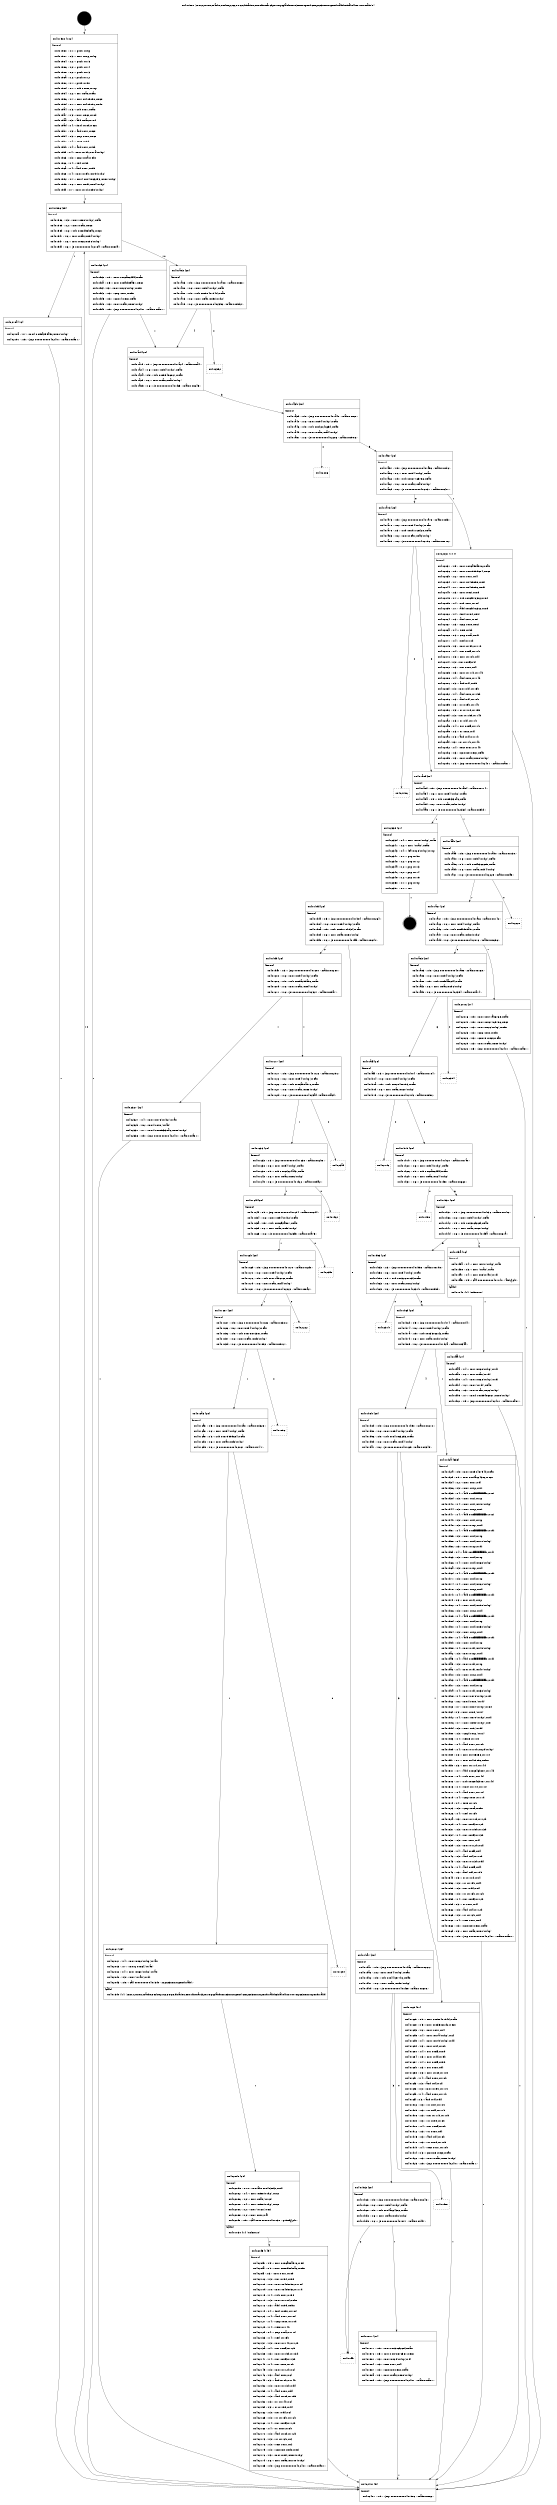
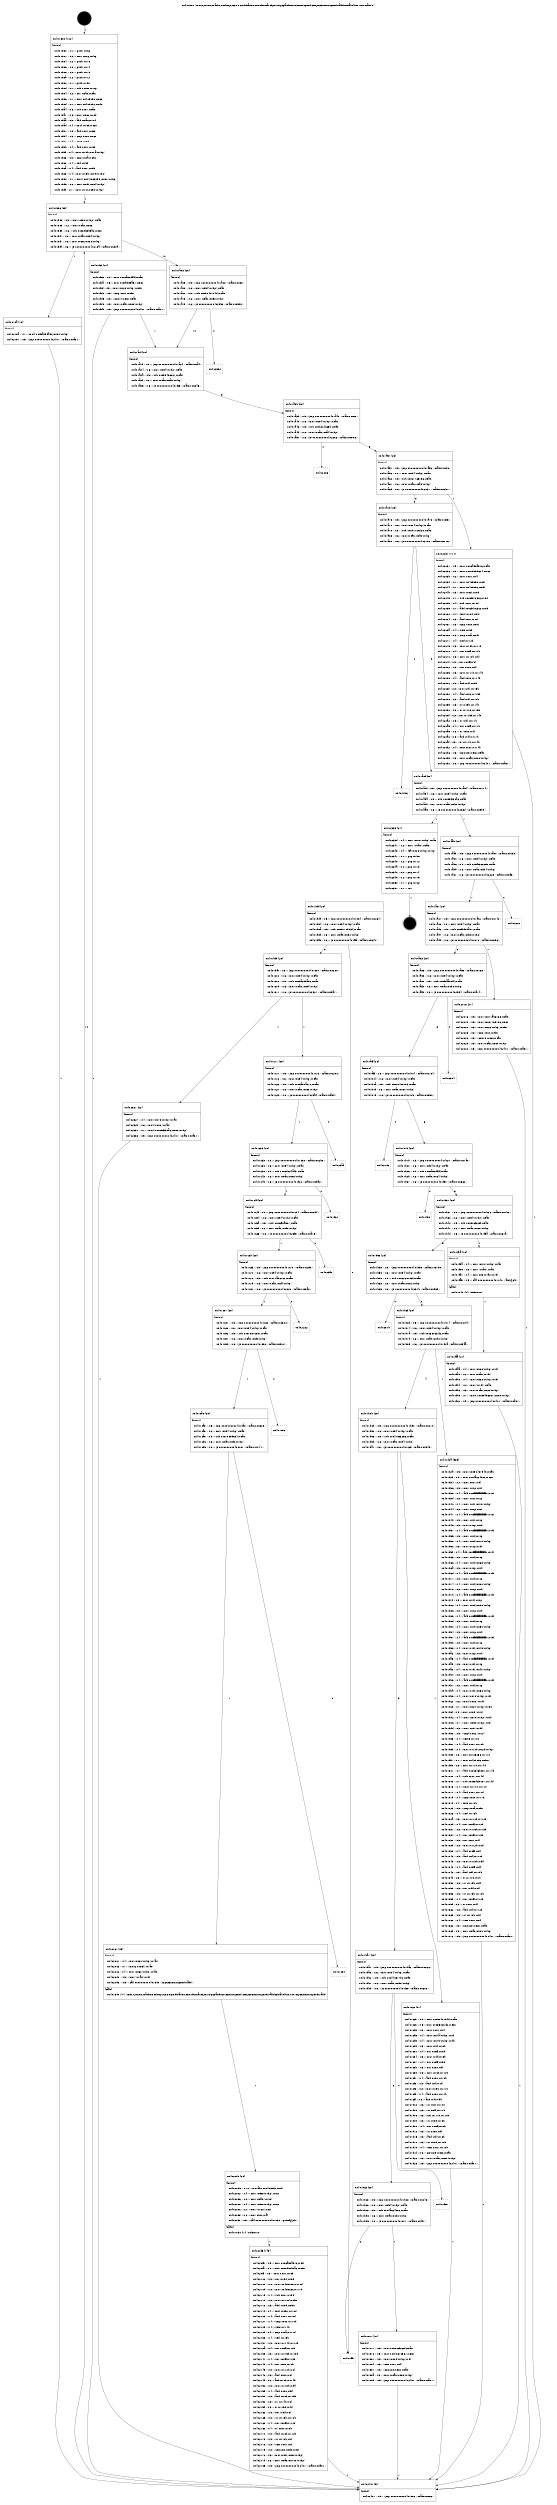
(194, 331) -> (194, 331)
